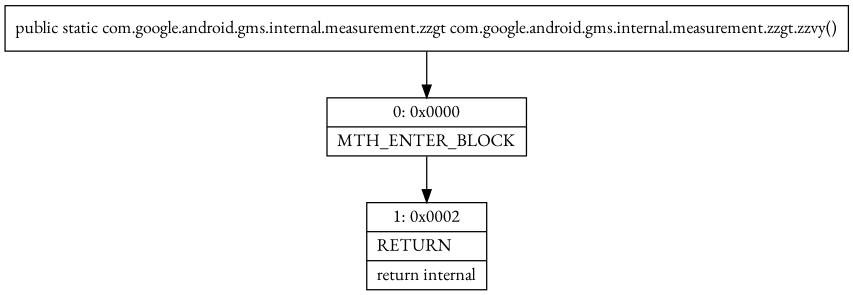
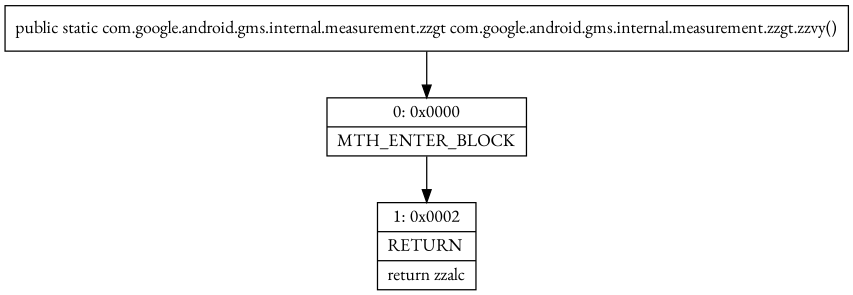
(427, 275) -> (427, 275)
